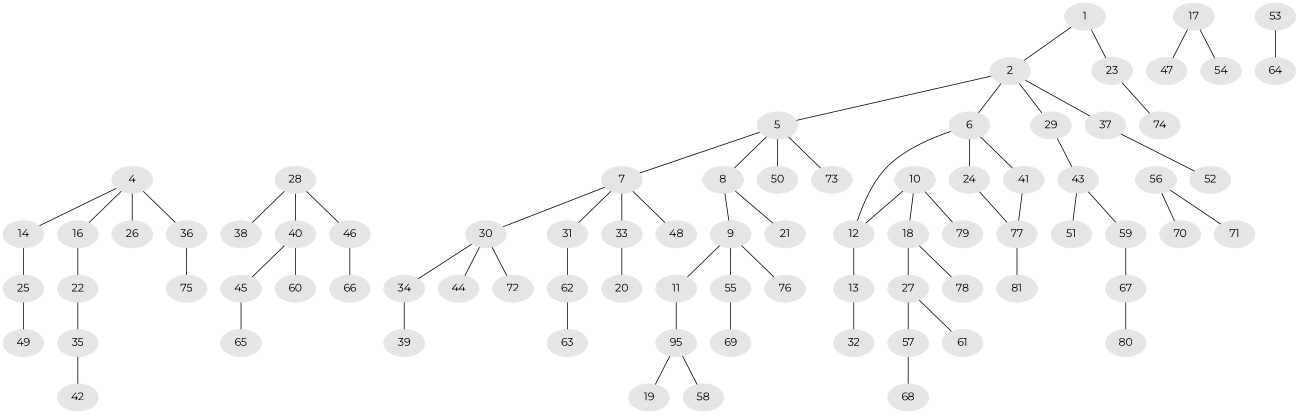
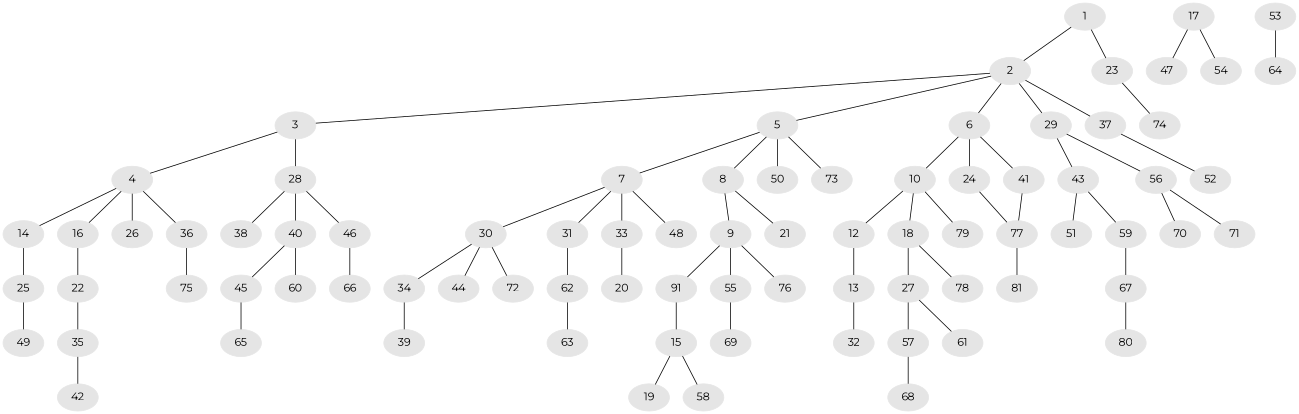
none -> (295, 125)
none -> (1103, 153)
(891, 163) -> (942, 153)
(676, 289) -> (676, 289)
(676, 343) -> (676, 343)
